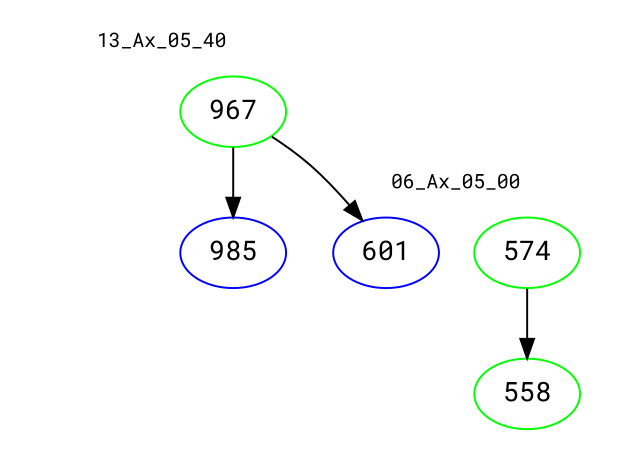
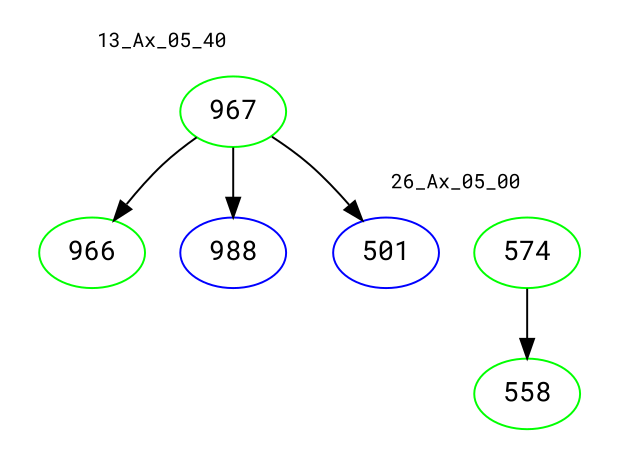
(457, 183) -> (457, 183)
none -> (92, 253)
(233, 253) -> (233, 253)
(386, 253) -> (386, 253)
